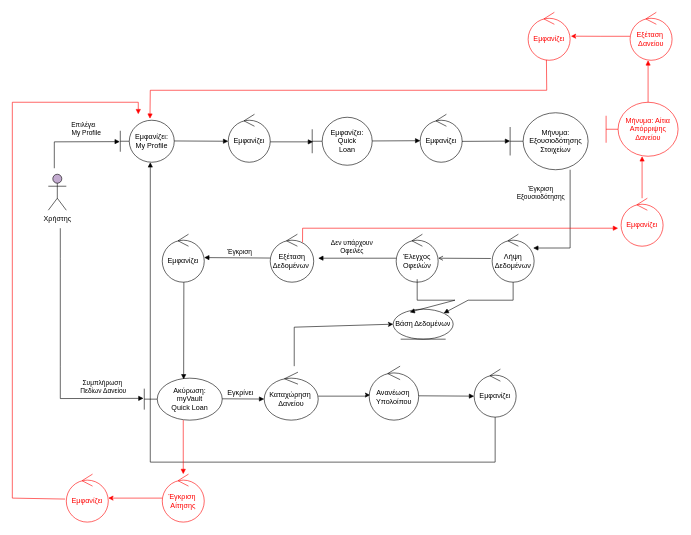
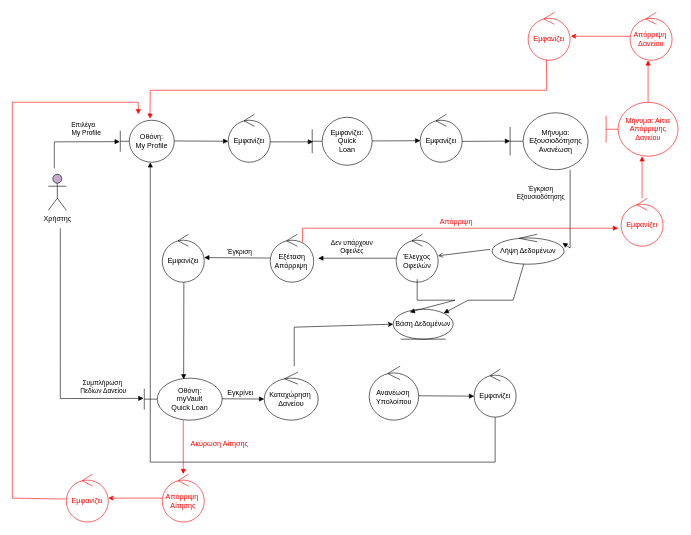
(651, 39) -> (651, 39)
(152, 141) -> (152, 141)
(556, 141) -> (556, 141)
none -> (456, 222)
(513, 258) -> (528, 249)
(292, 261) -> (292, 261)
(365, 396) -> none
(190, 399) -> (190, 399)
none -> (219, 444)
(183, 501) -> (183, 501)
